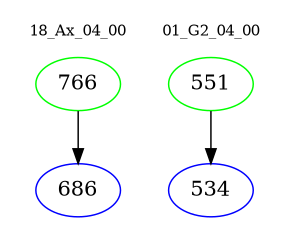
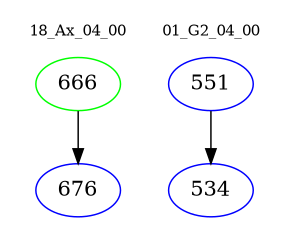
(78, 84) -> (78, 84)
(211, 84) -> (211, 84)
(78, 190) -> (78, 190)
